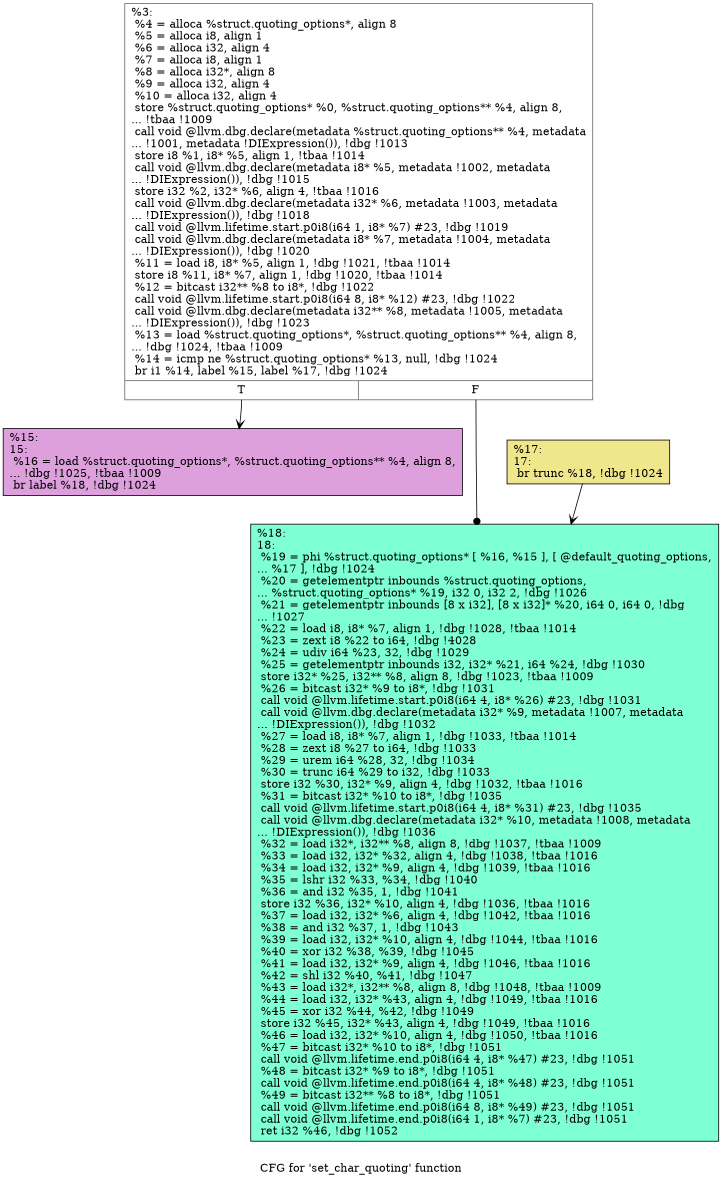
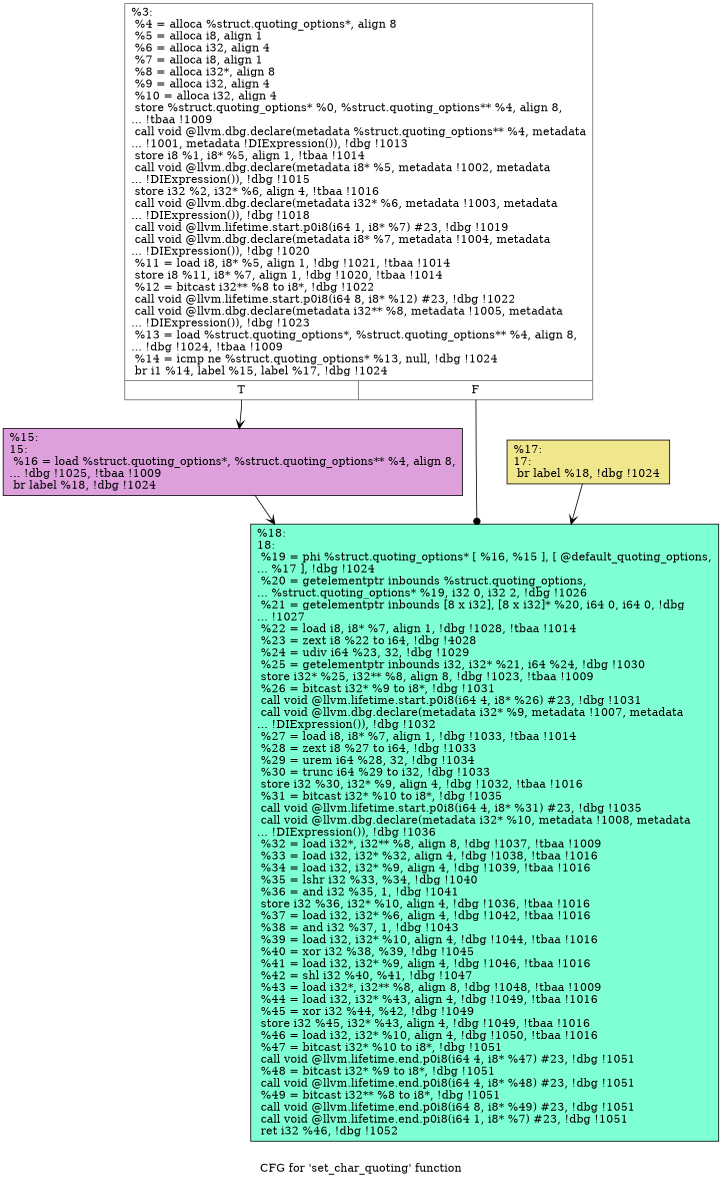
(588, 474) -> (587, 474)
none -> (263, 506)
